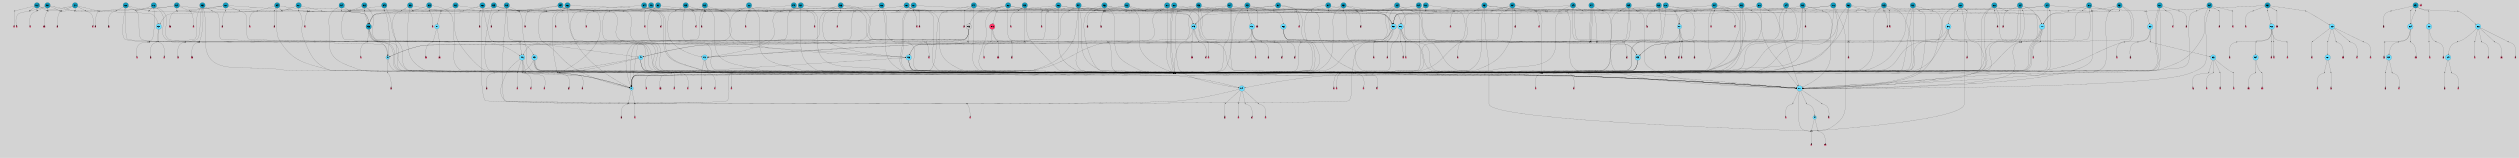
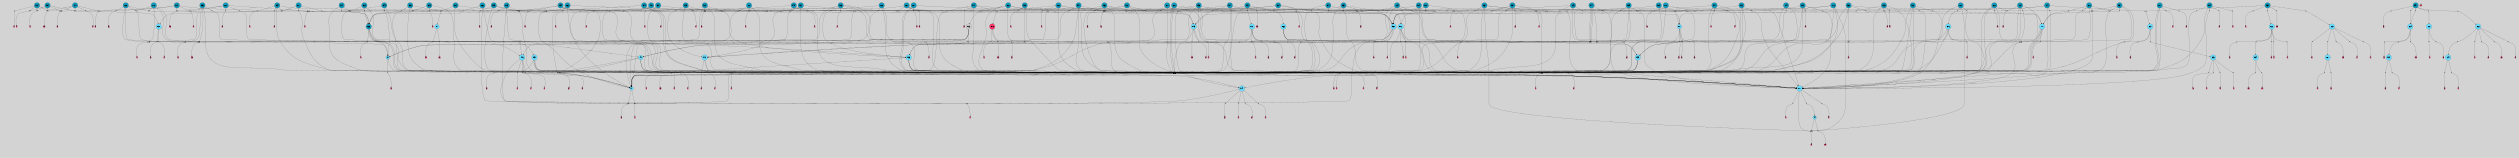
(1759, 5) -> none
